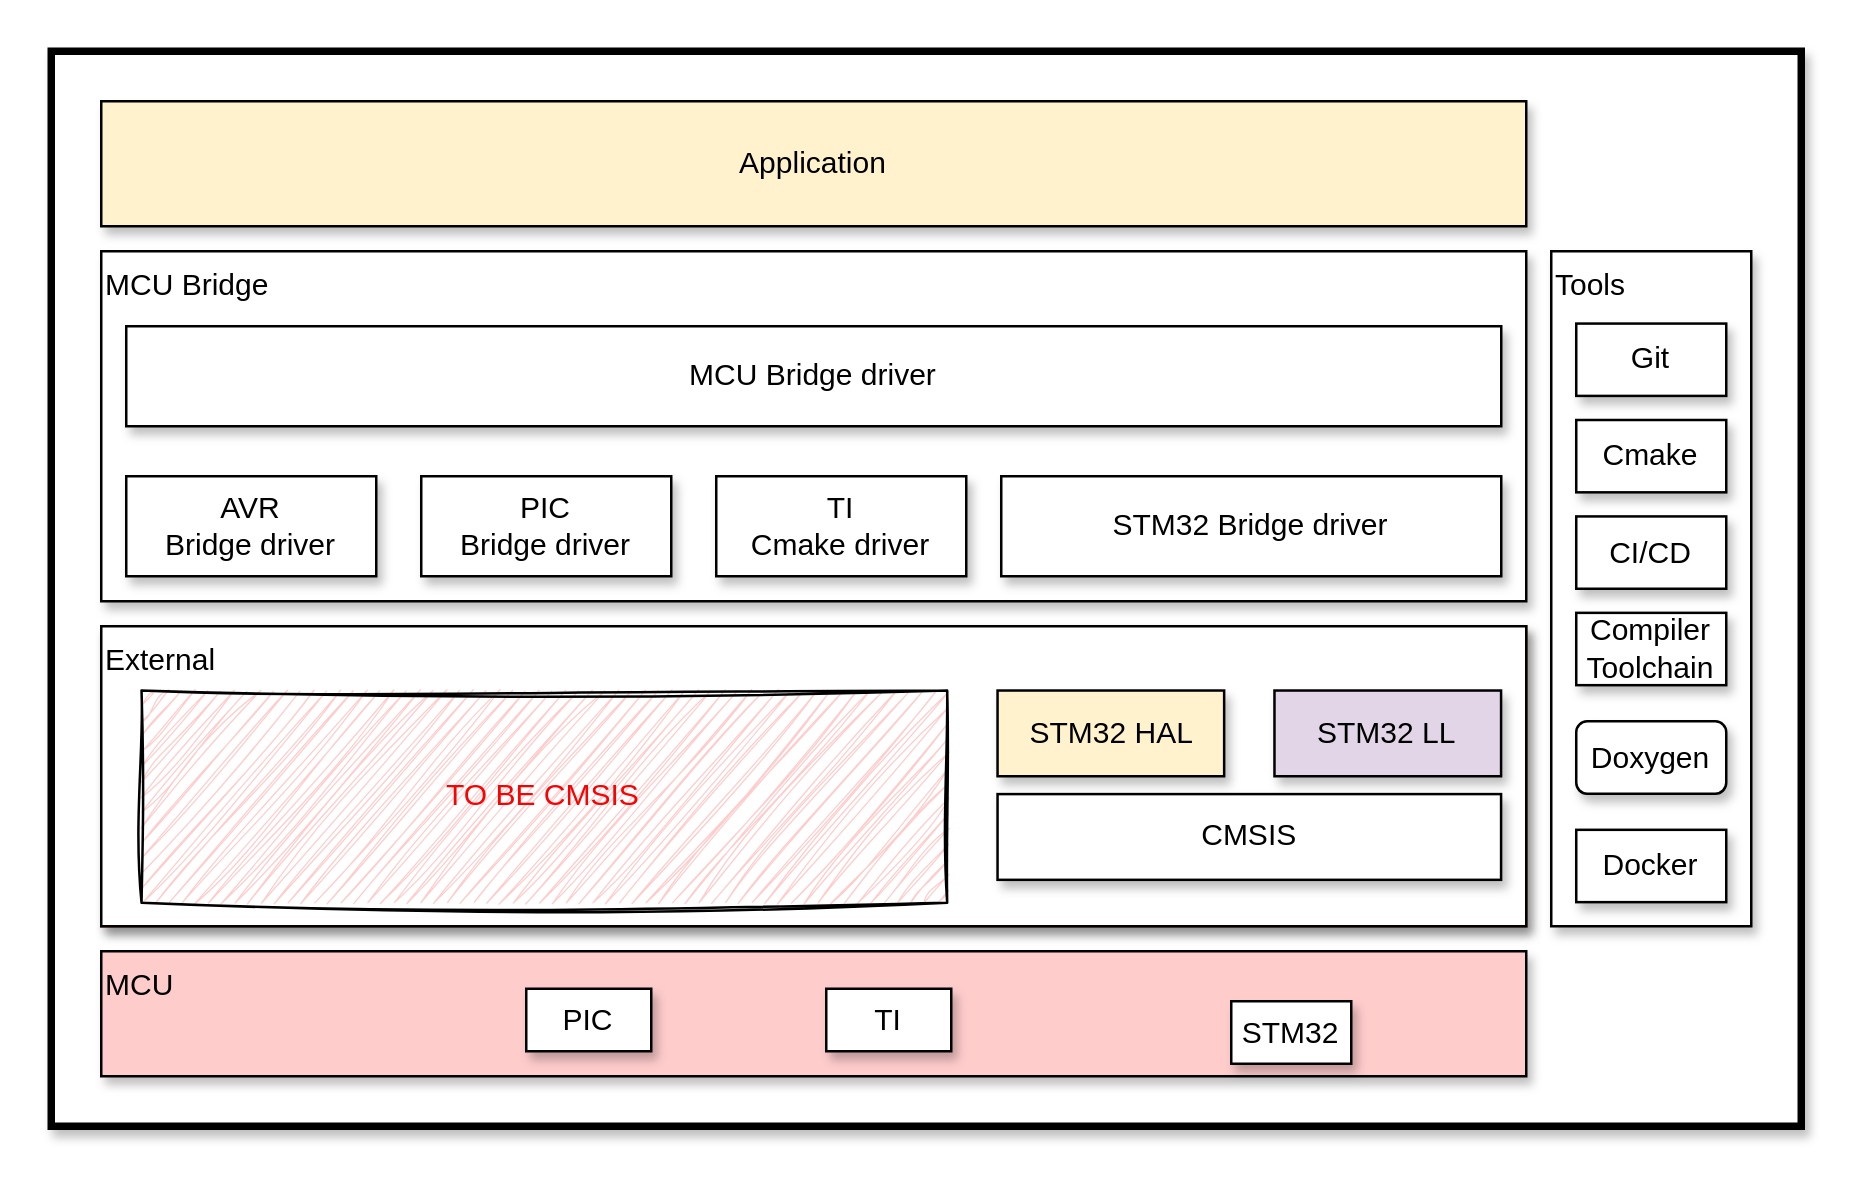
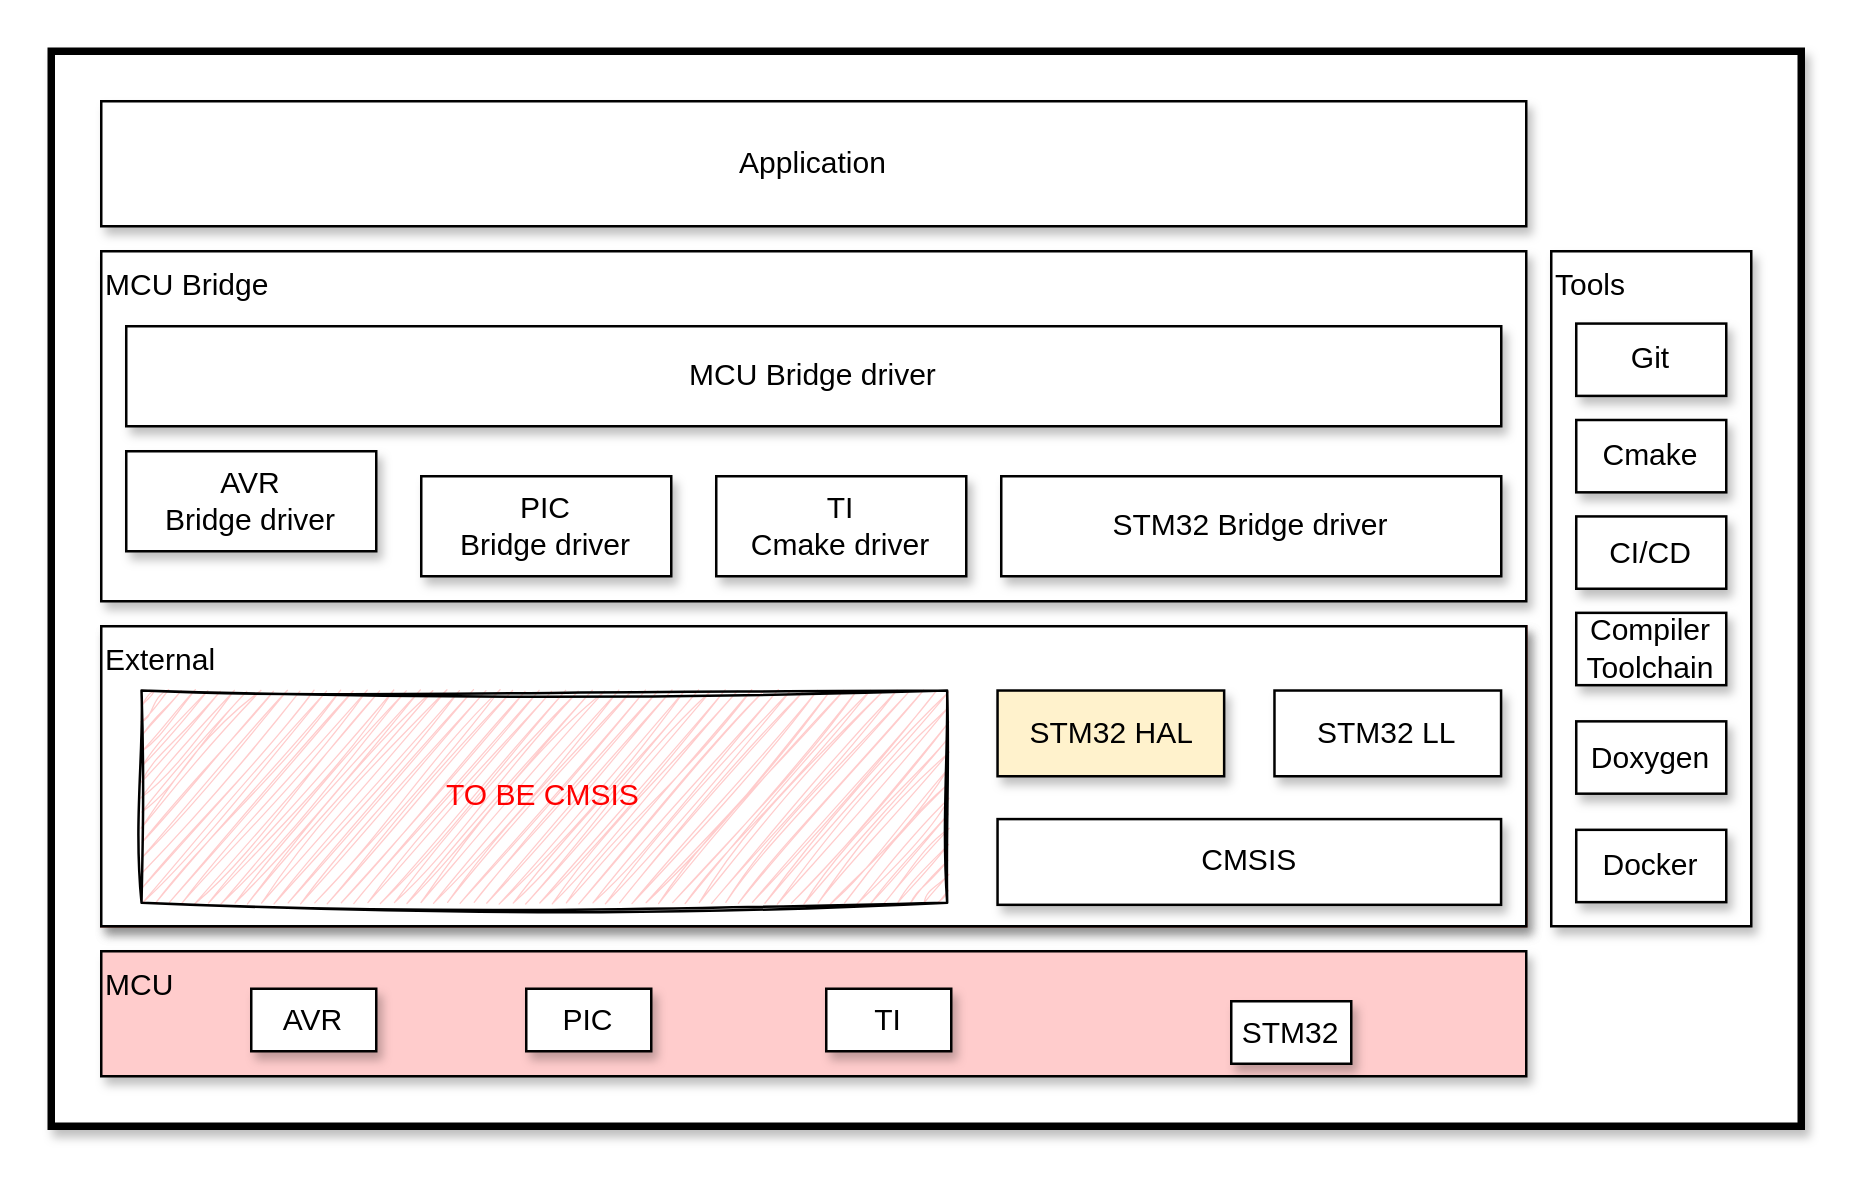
(814, 164) -> (814, 164)
(251, 526) -> (251, 501)
(1388, 733) -> (1388, 733)
(1651, 758) -> (1651, 758)
(1249, 837) -> (1249, 862)
none -> (314, 1020)
